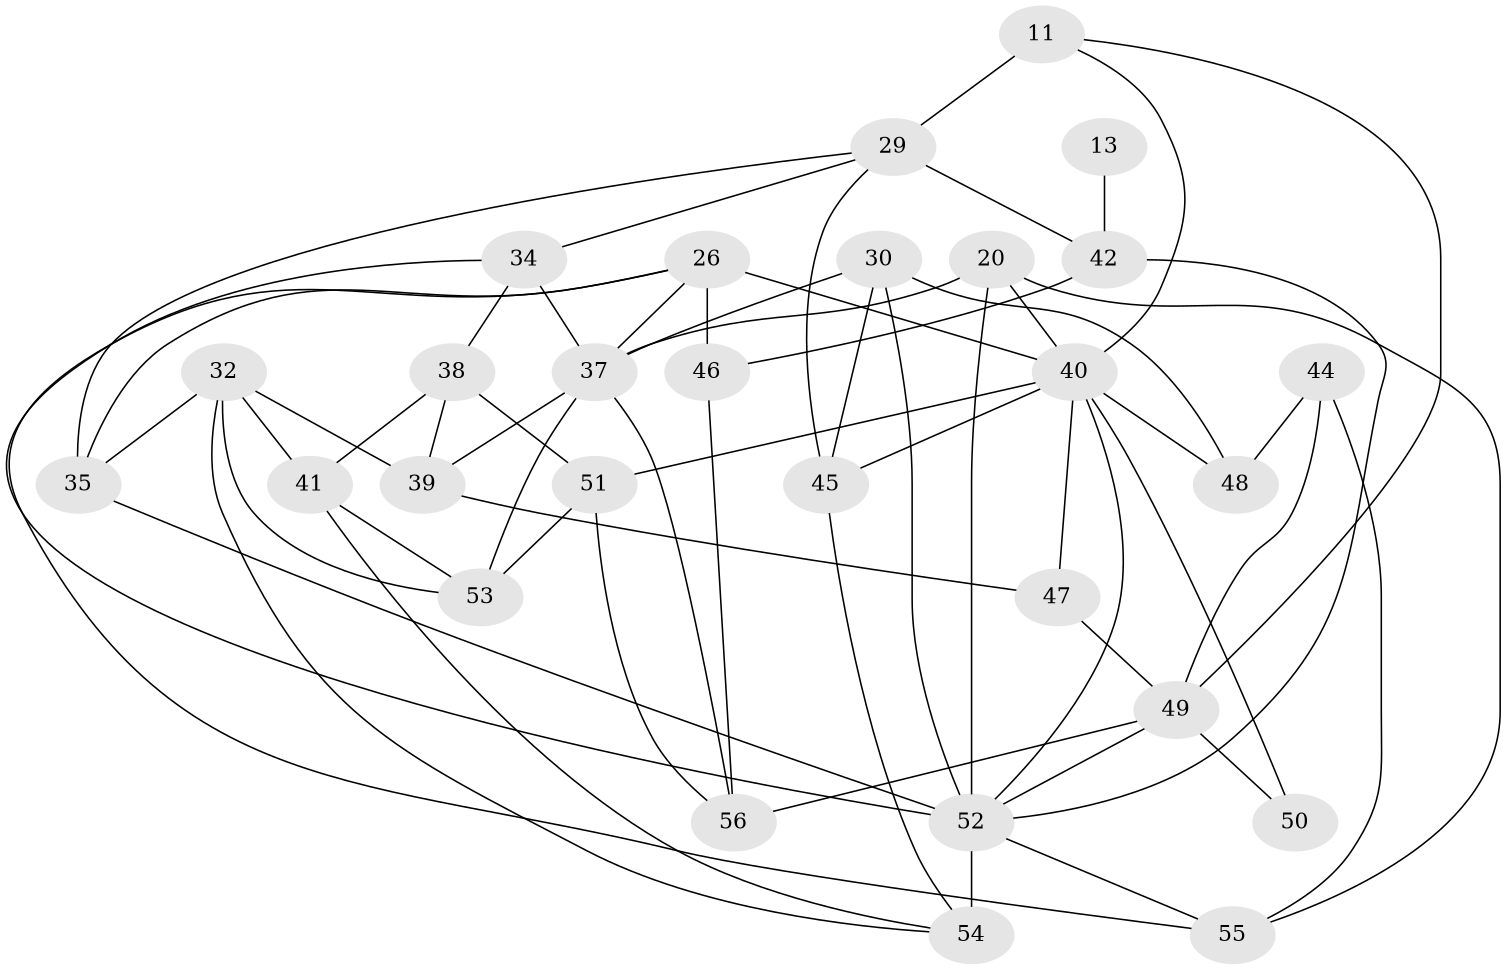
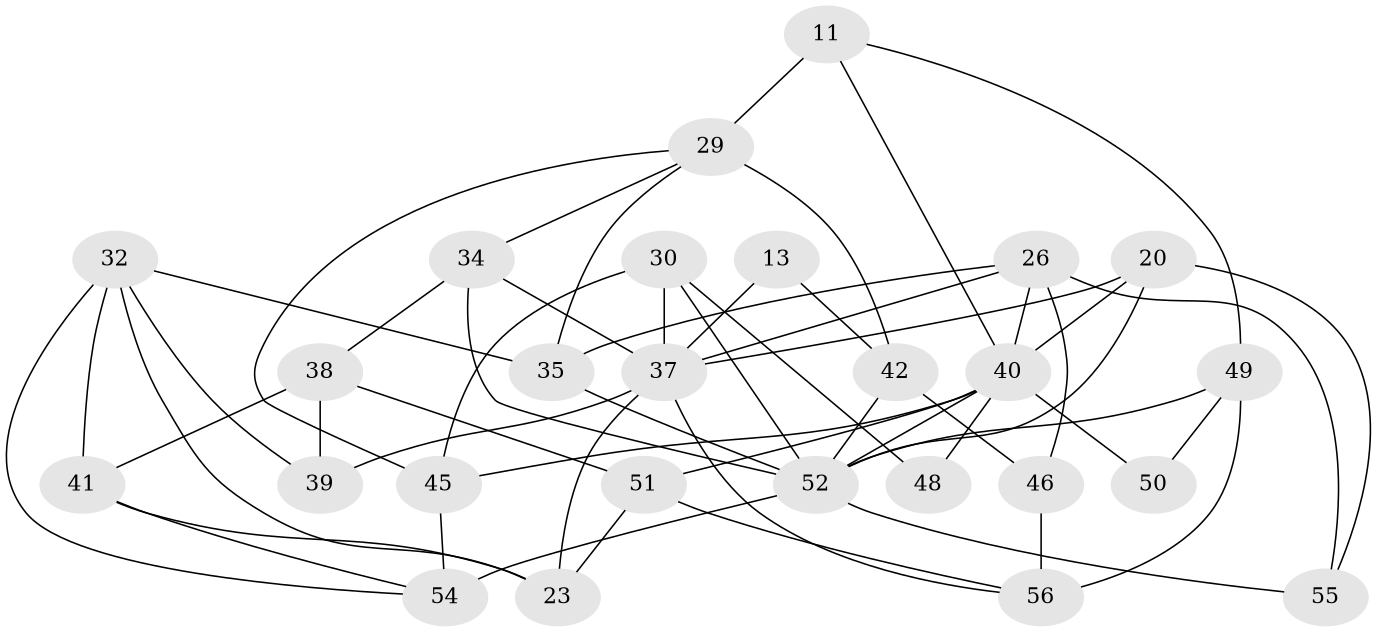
none -> (737, 300)
(1322, 372) -> none
(481, 597) -> (558, 597)
(1058, 597) -> none
